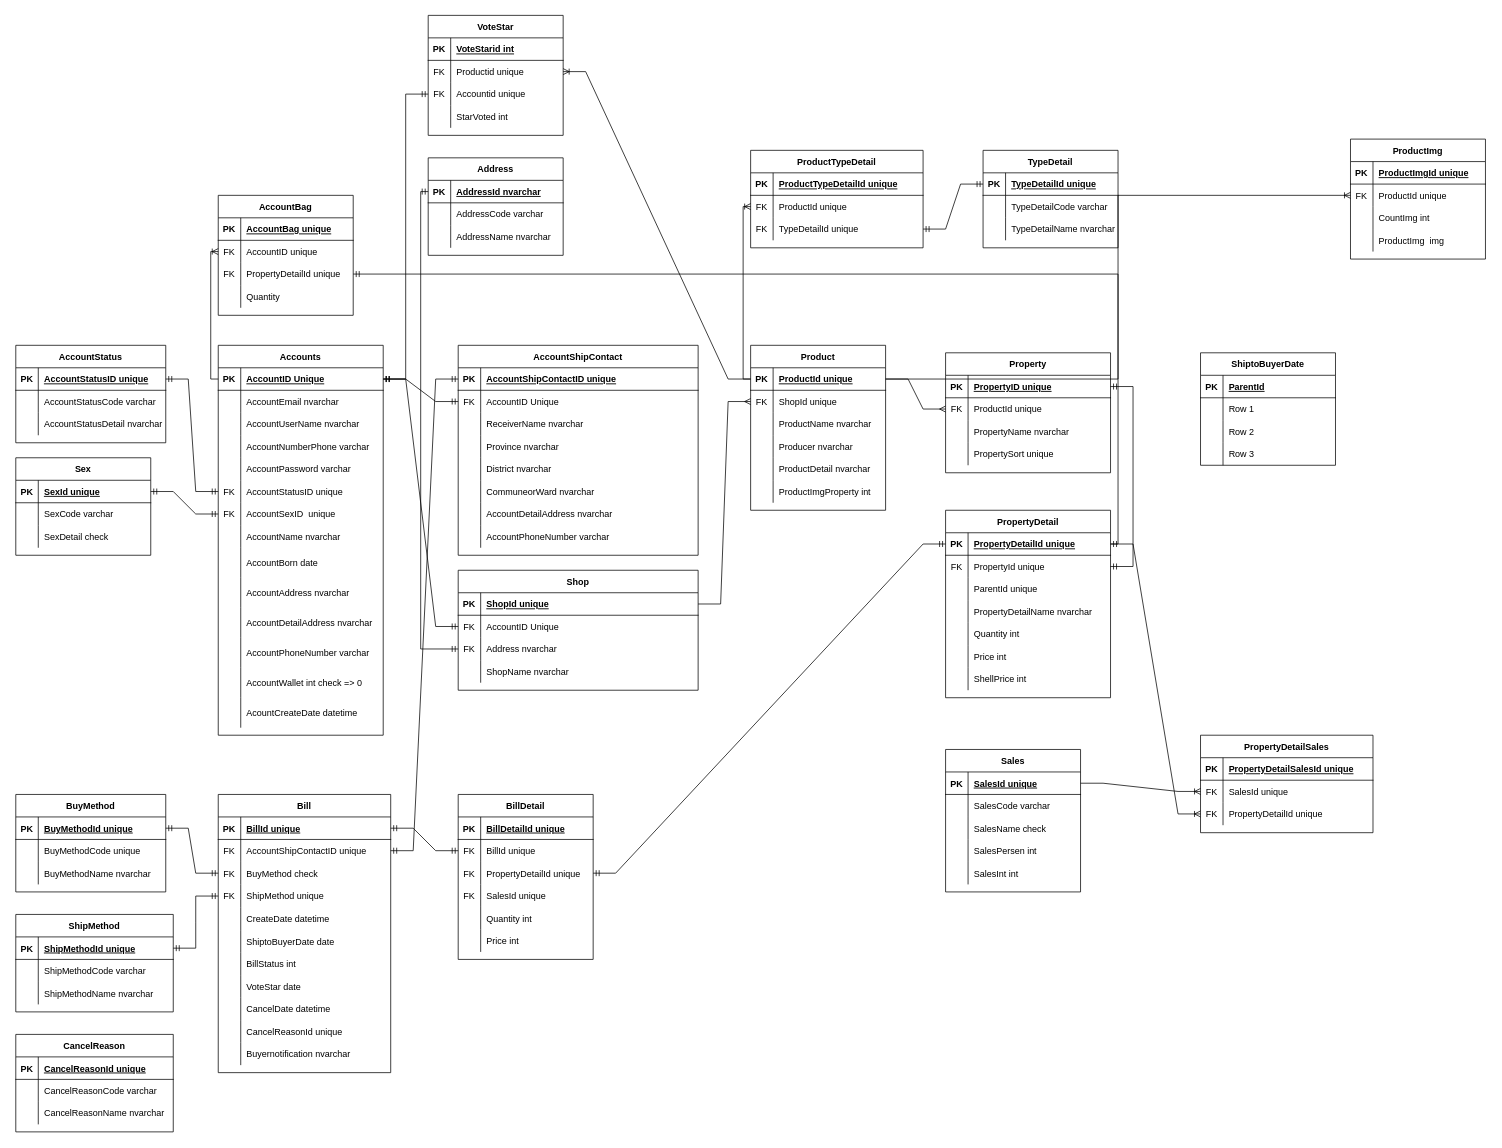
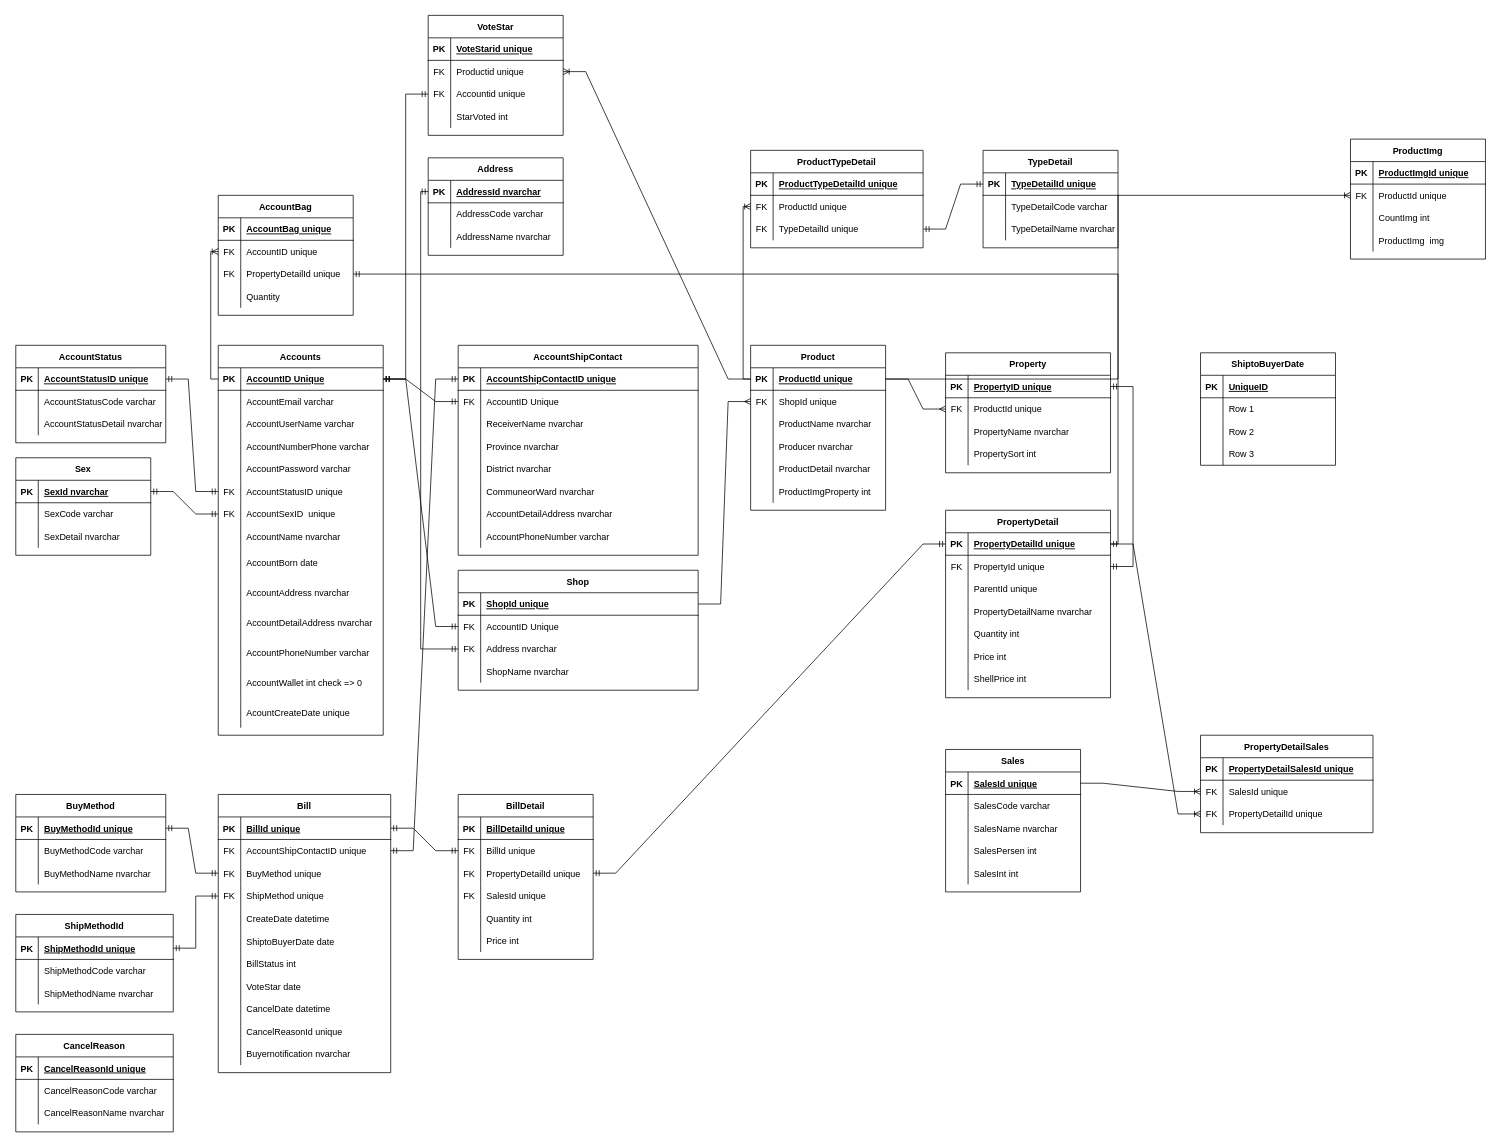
(488, 50) -> (495, 50)
(1249, 387) -> (1247, 387)
(295, 402) -> (293, 402)
(305, 425) -> (303, 425)
(1019, 455) -> (1011, 455)
(71, 492) -> (78, 492)
(78, 537) -> (85, 537)
(307, 713) -> (302, 713)
(1009, 829) -> (1017, 829)
(92, 851) -> (95, 851)
(283, 874) -> (284, 874)
(94, 926) -> (94, 926)
